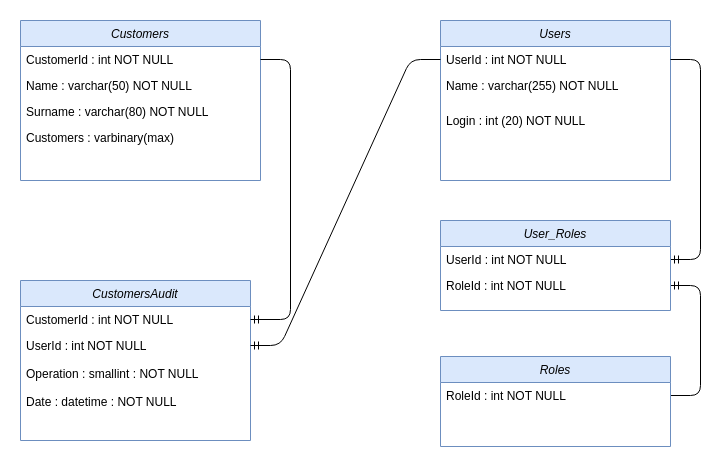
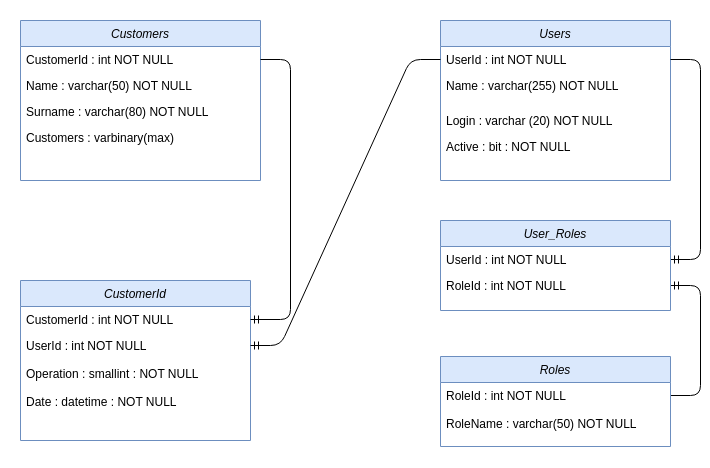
(518, 121) -> (533, 121)
none -> (556, 147)
(135, 294) -> (135, 294)
none -> (556, 424)
